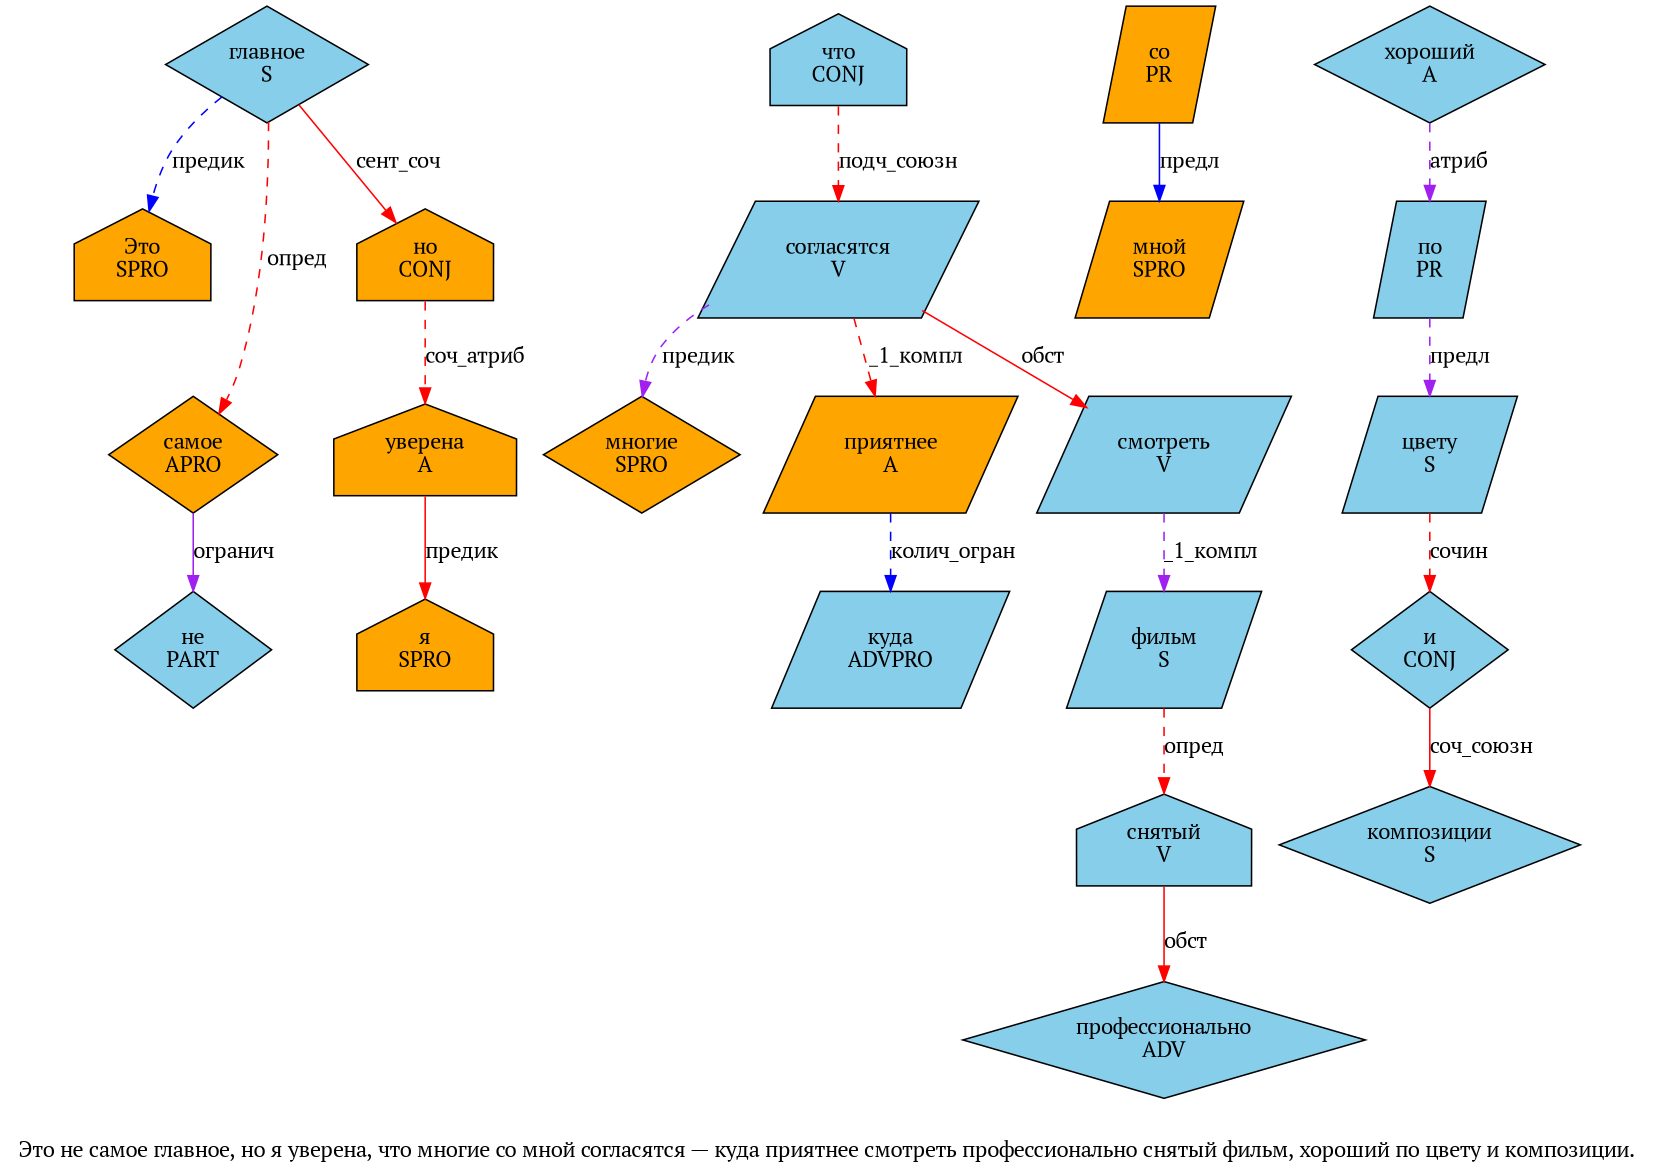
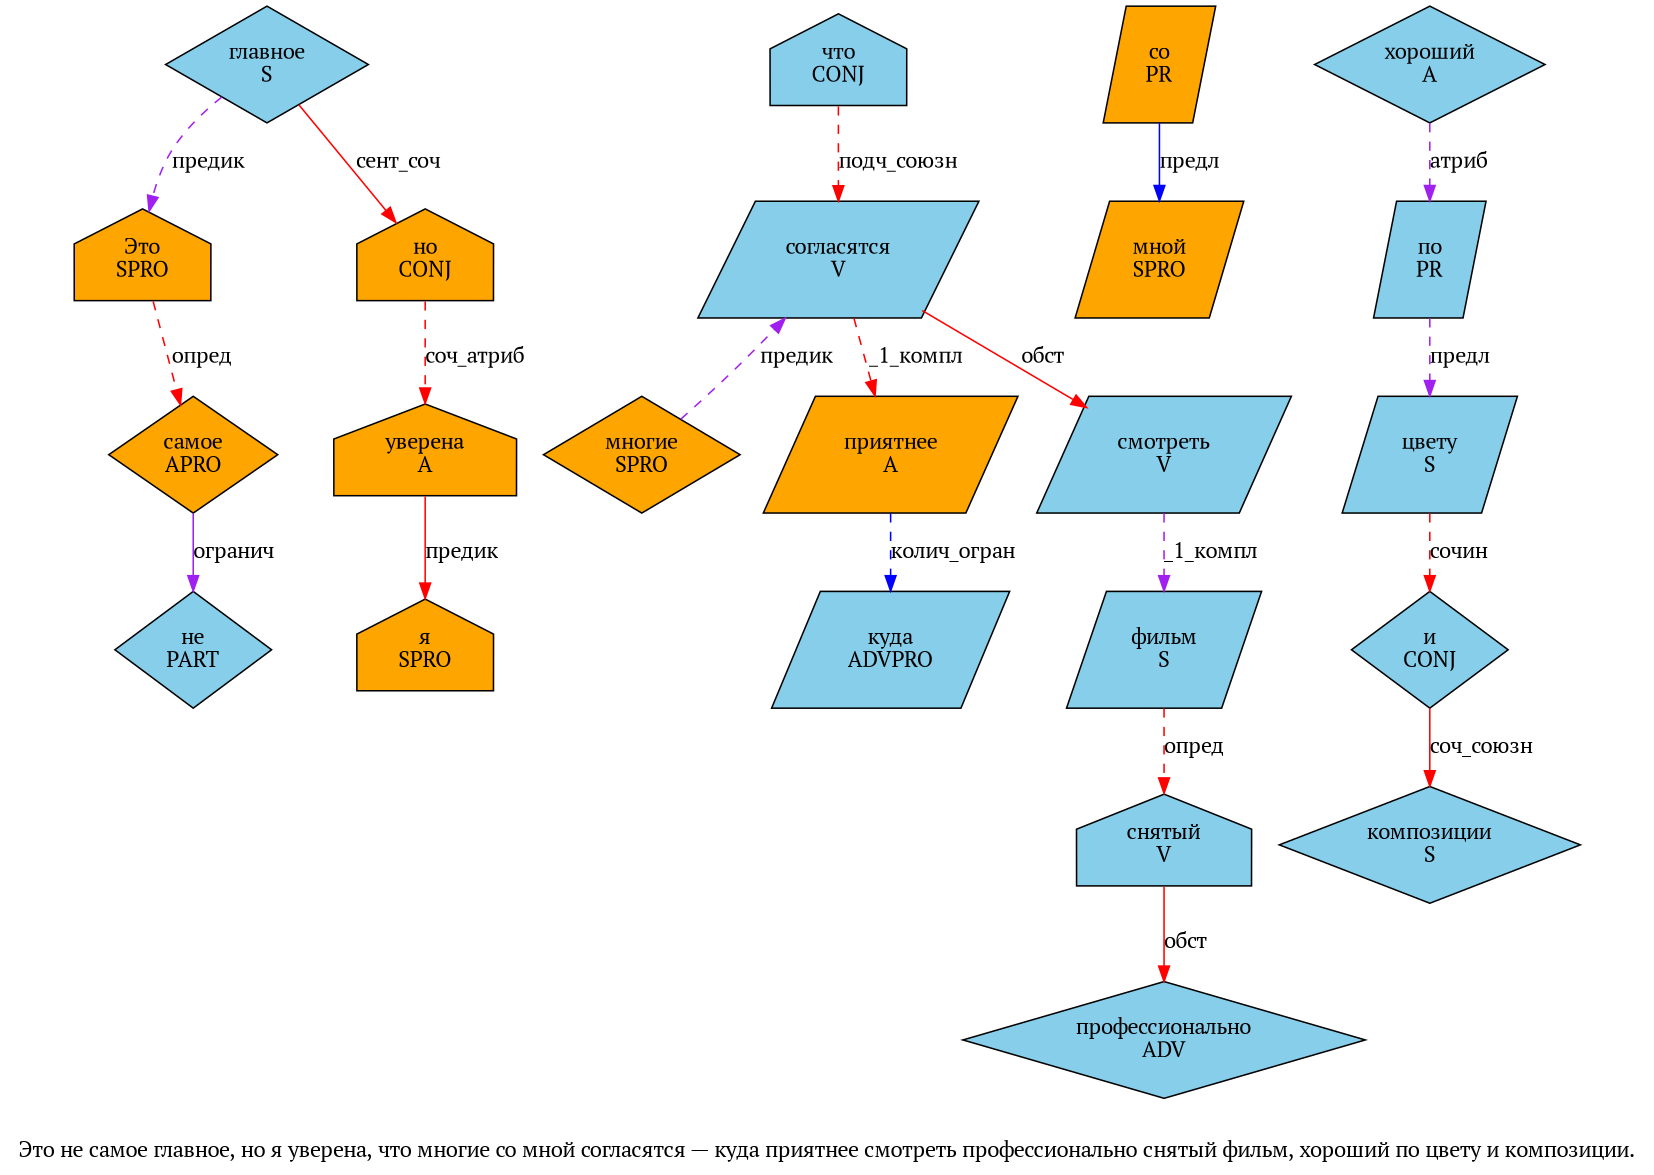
(179, 141) -> (179, 141)
(261, 263) -> (165, 346)
(669, 337) -> (728, 375)
